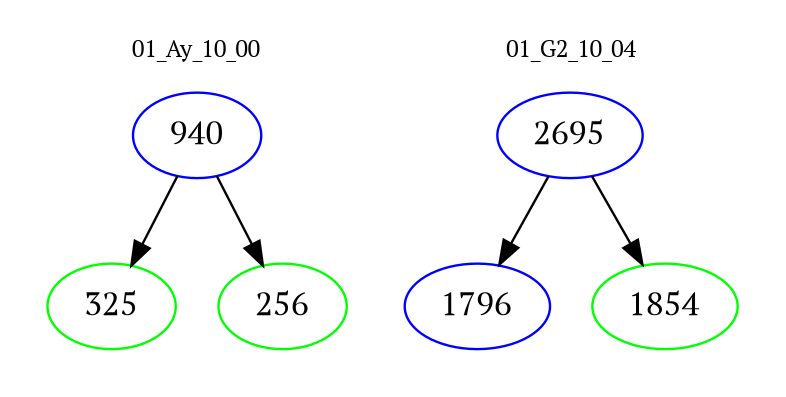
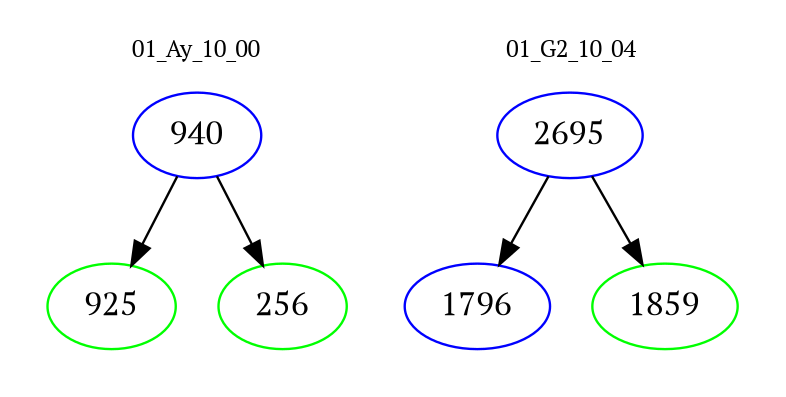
(112, 306) -> (112, 306)
(665, 306) -> (665, 306)
